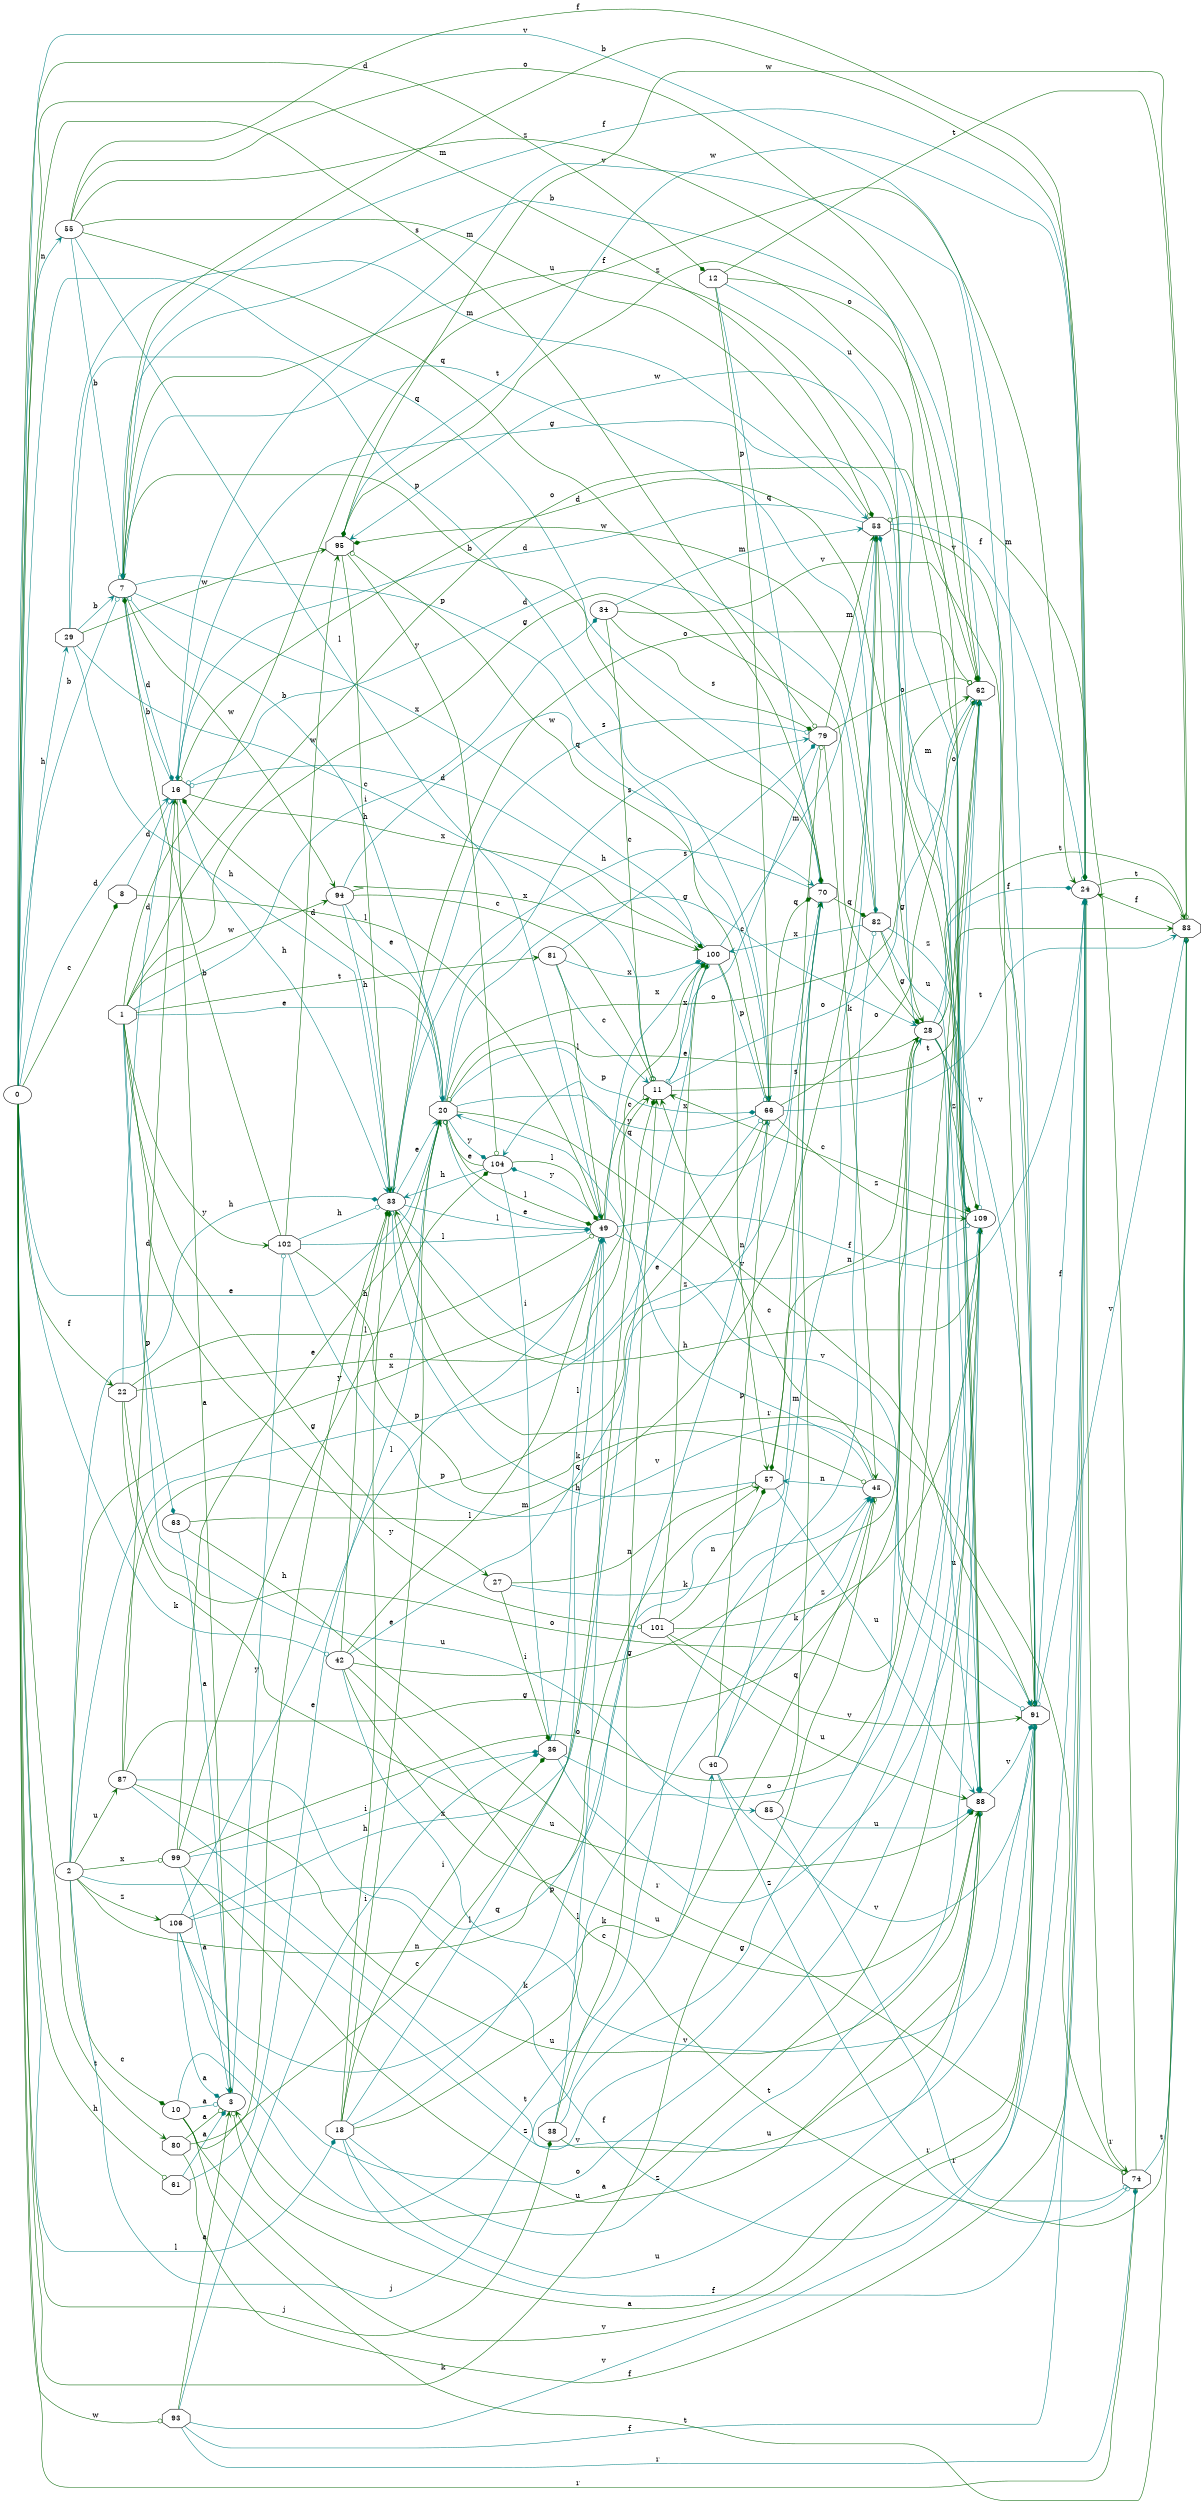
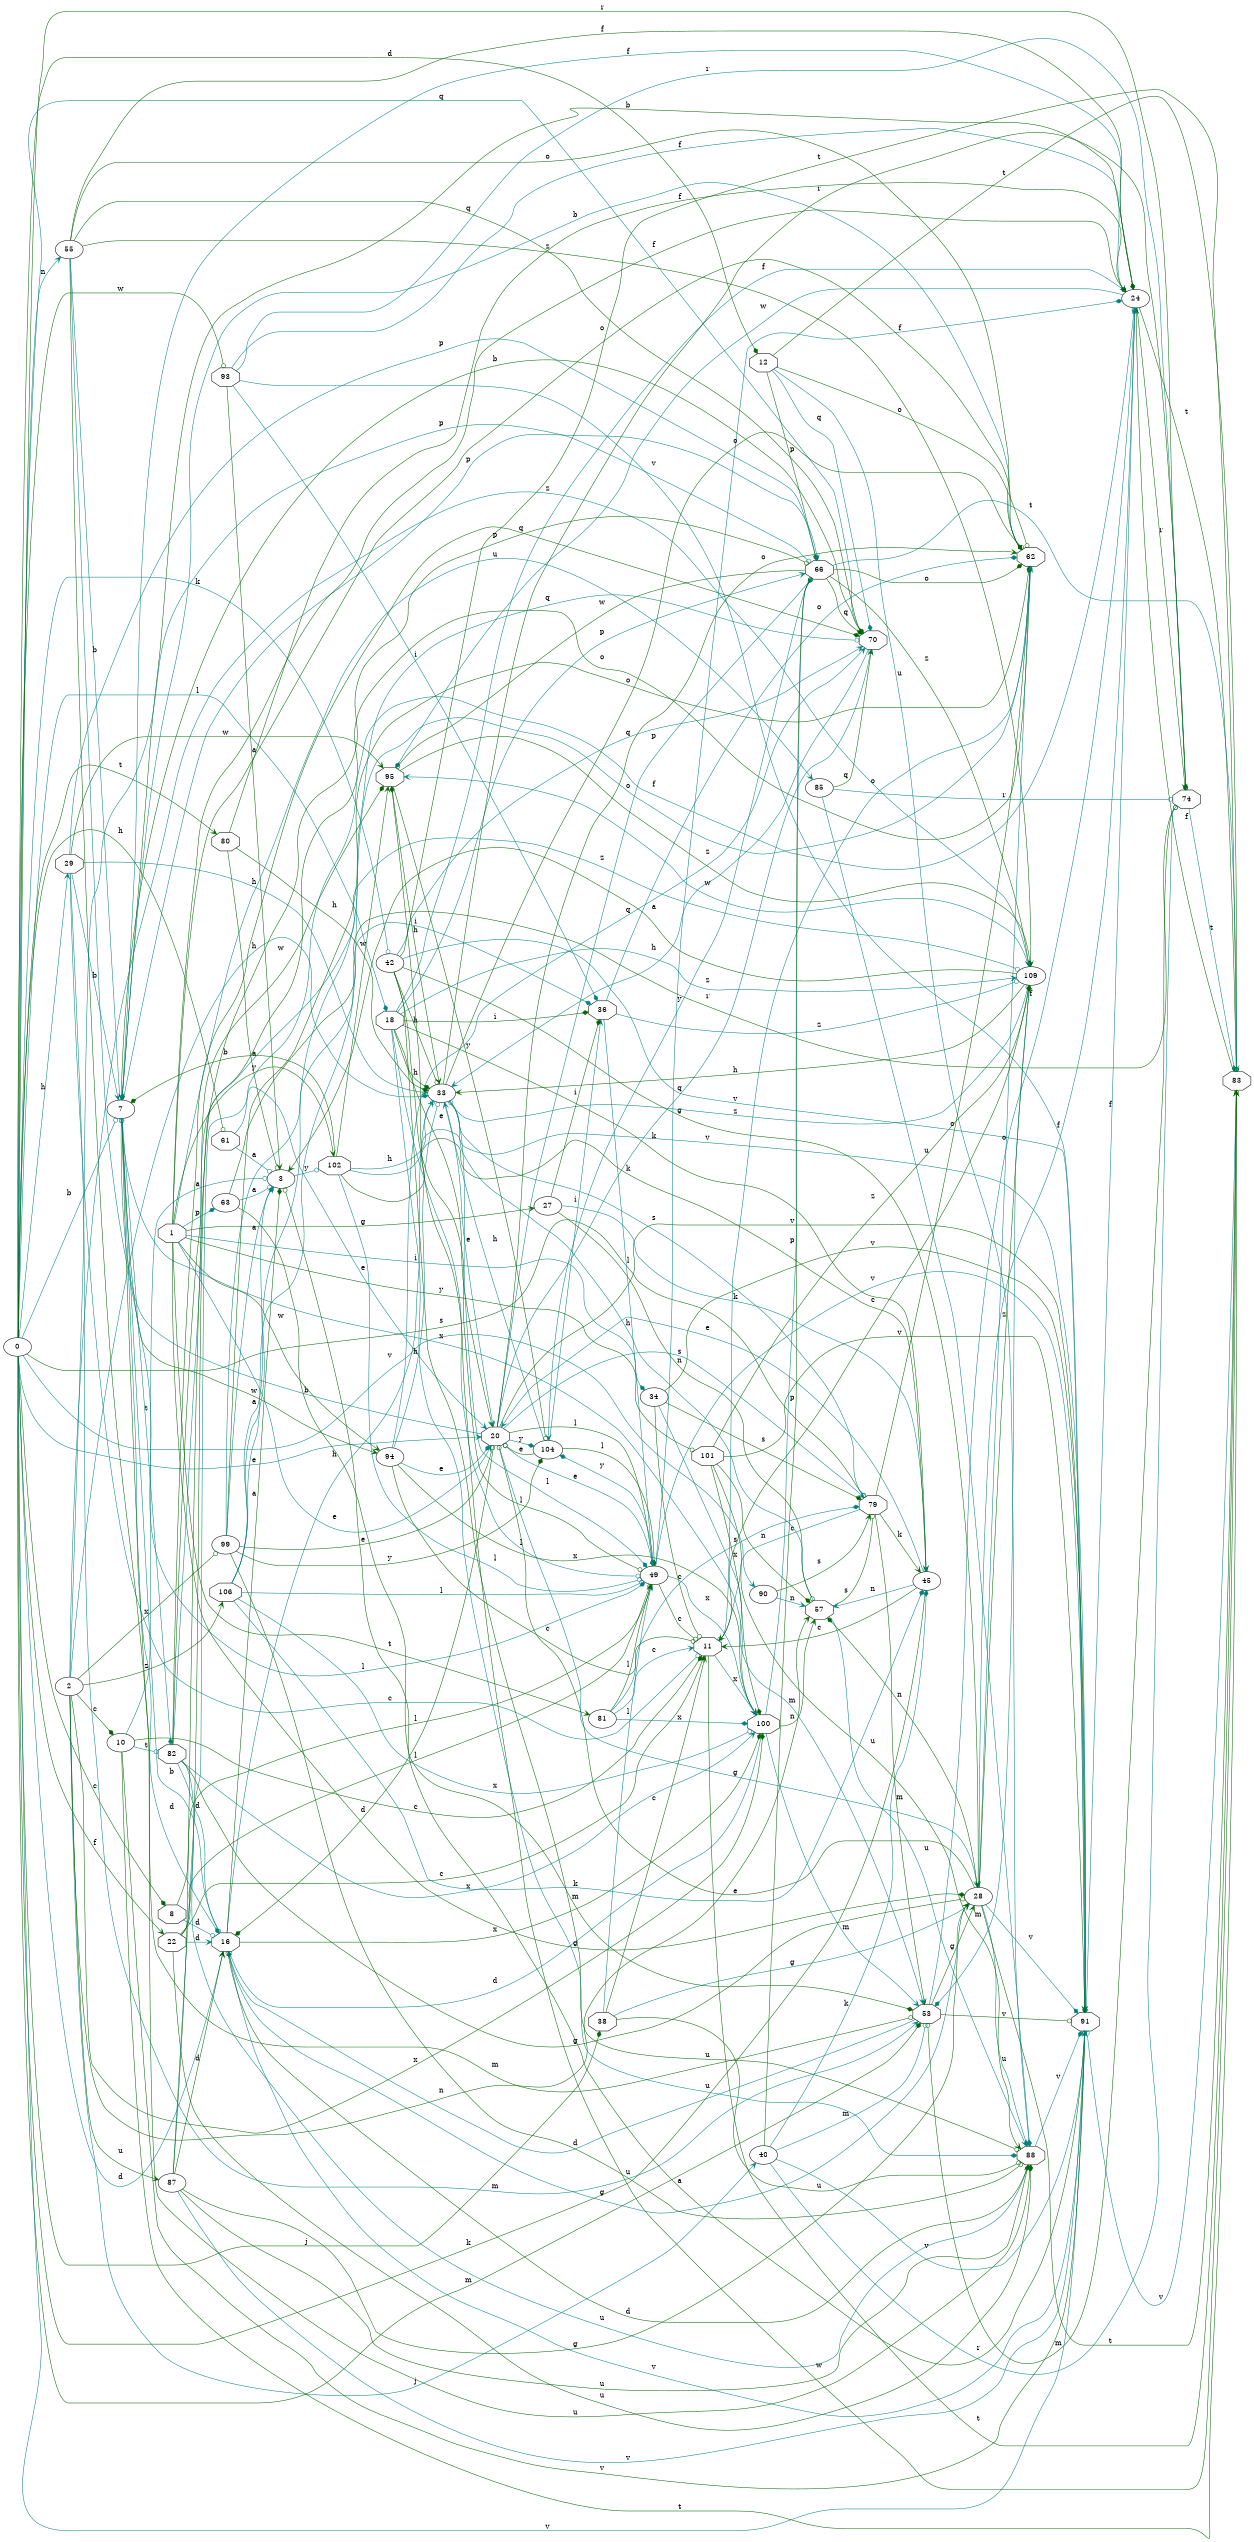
(849, 907) -> (259, 912)
none -> (764, 1594)
(203, 2145) -> (252, 1159)
